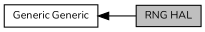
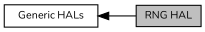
(51, 16) -> (51, 16)
